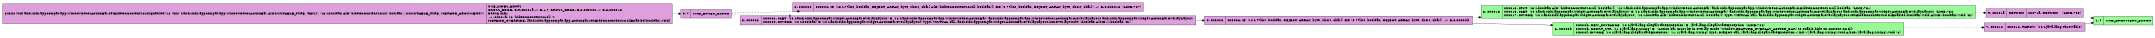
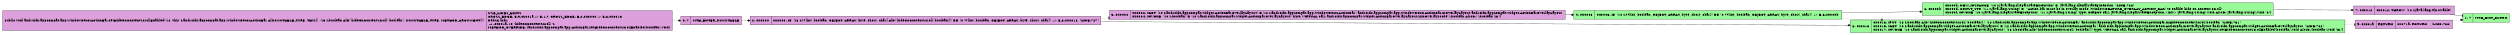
(1979, 13) -> (2350, 25)
(711, 14) -> (716, 20)
(760, 15) -> (1104, 18)
(1475, 17) -> (1862, 19)
(1338, 20) -> (1708, 15)
(2128, 21) -> (2491, 18)
(2088, 23) -> (2456, 15)
none -> (1474, 24)
(1943, 28) -> (2312, 10)
